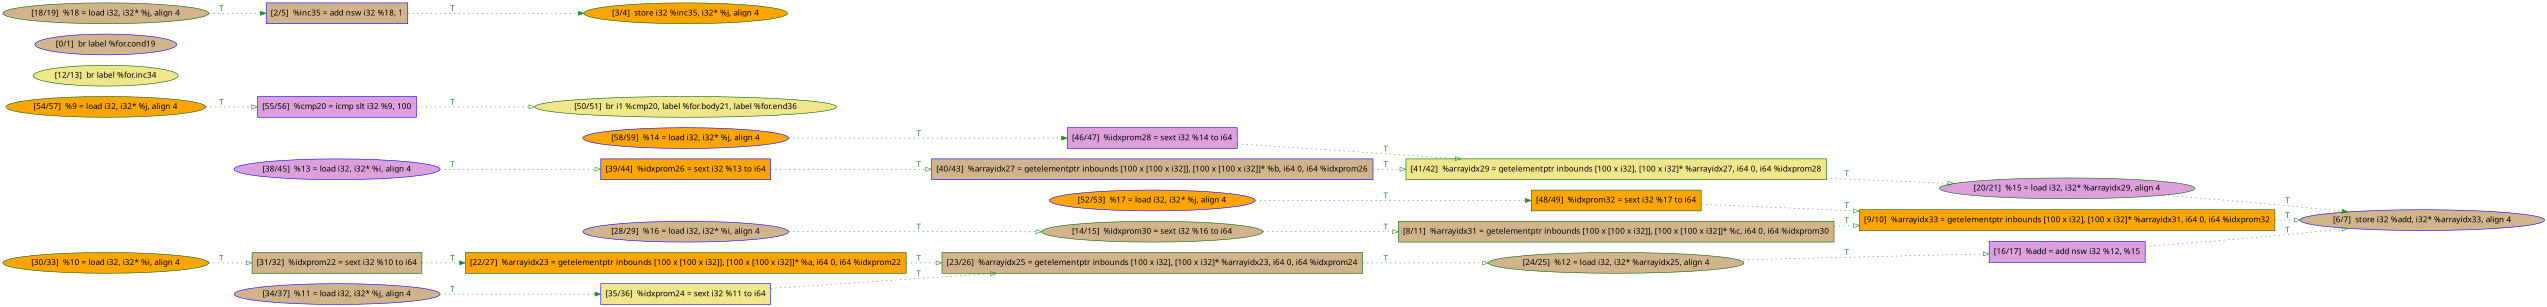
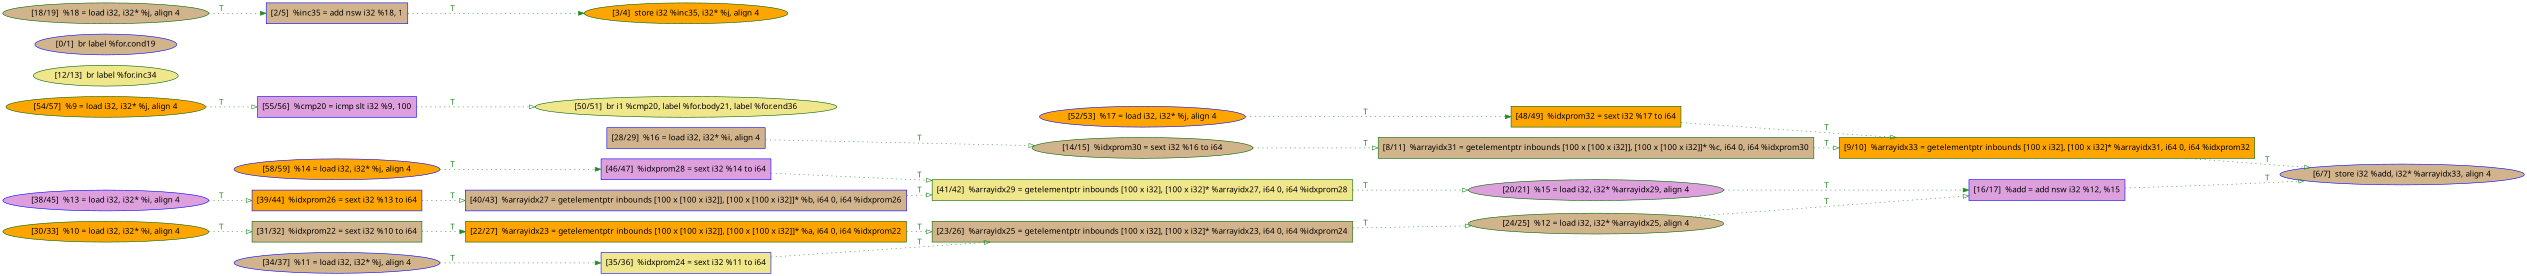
(2253, 203) -> (1843, 190)
(686, 232) -> (686, 138)
